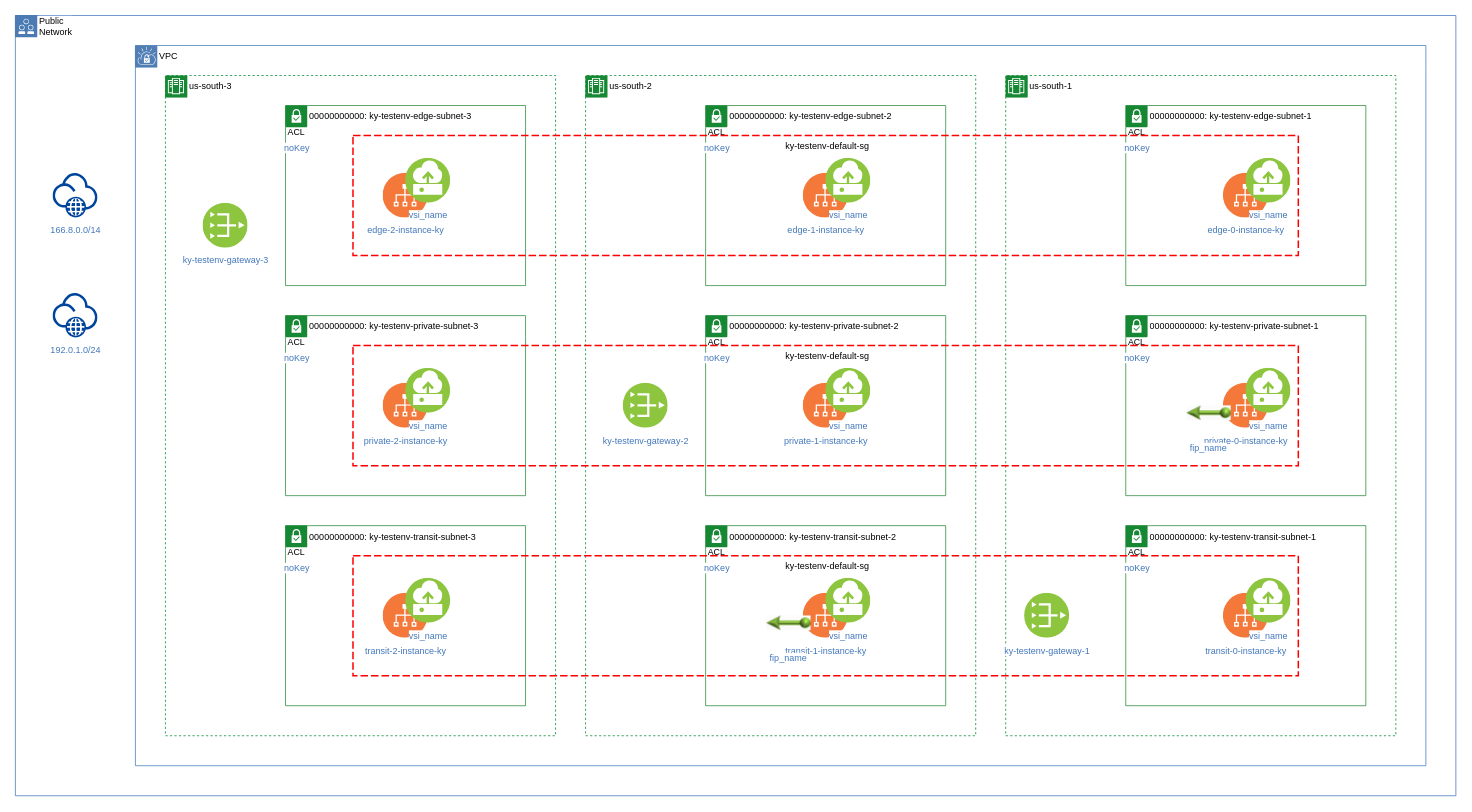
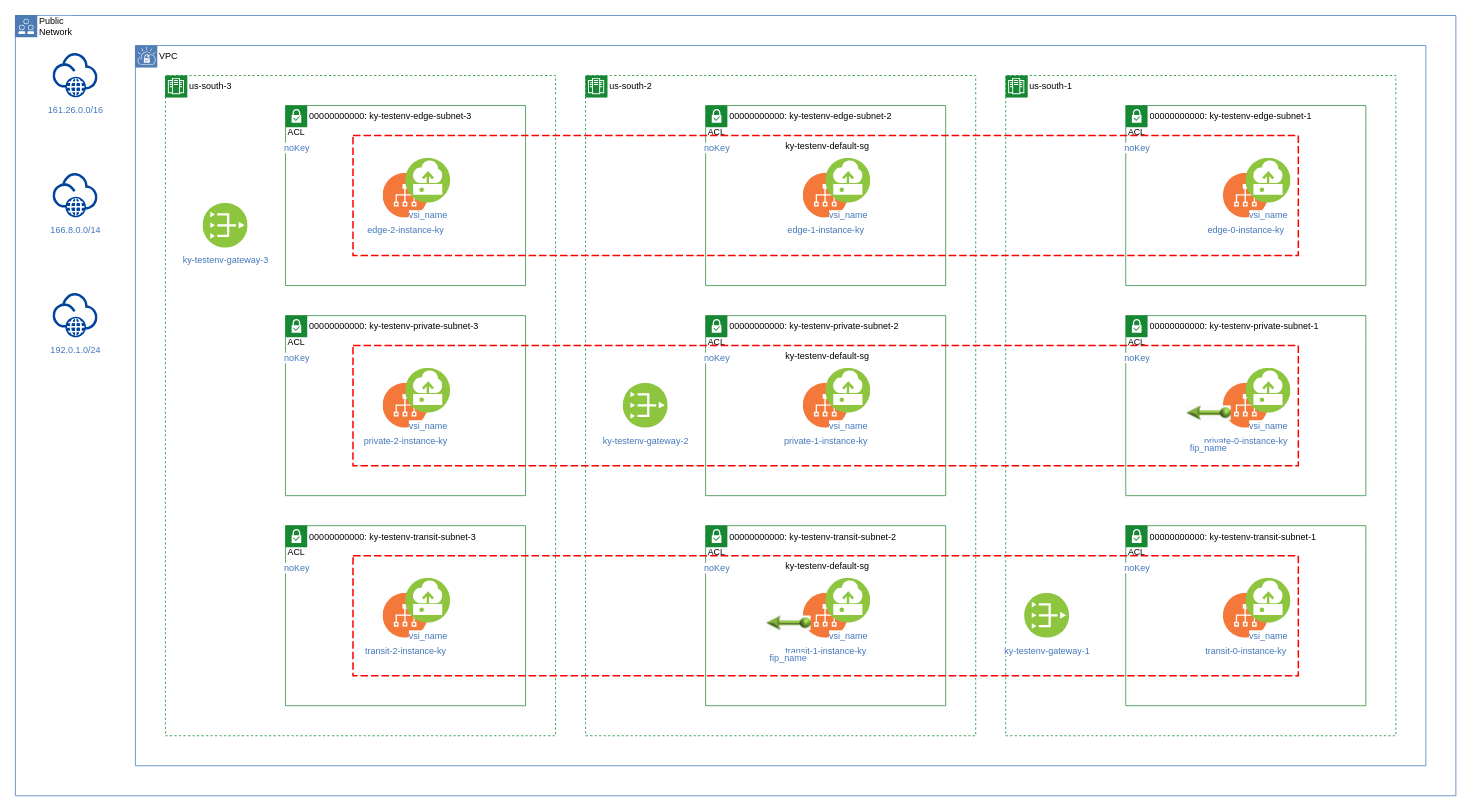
none -> (75, 75)
